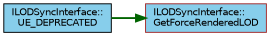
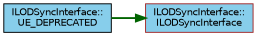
(206, 18) -> (199, 18)
